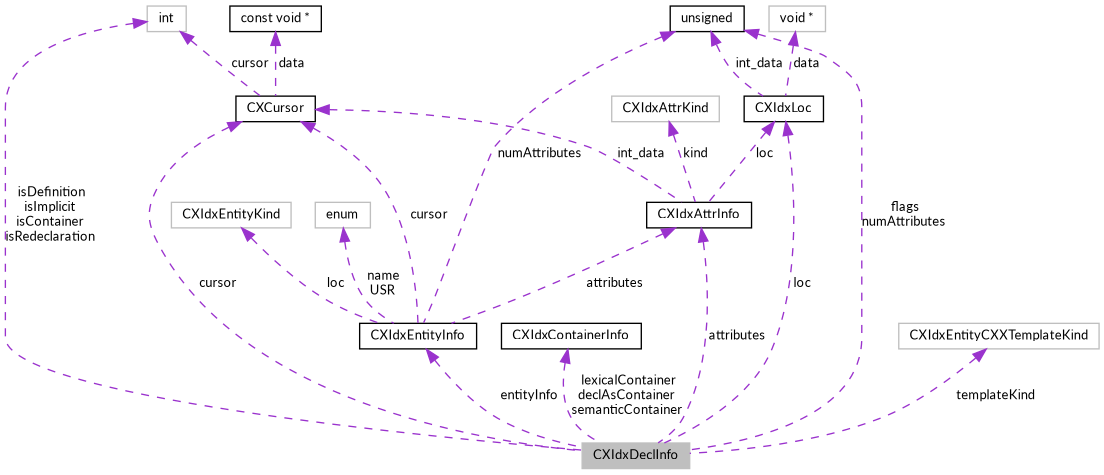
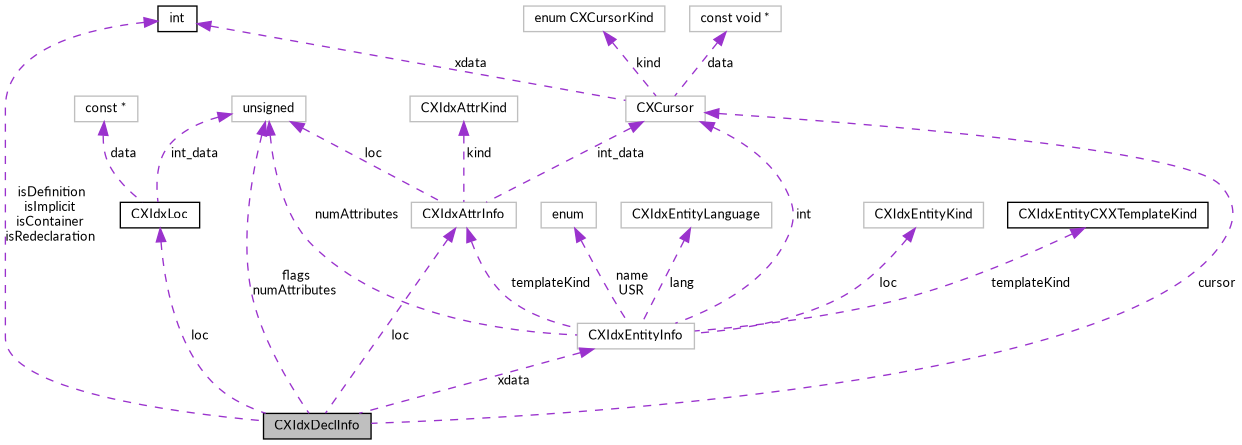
(167, 19) -> (177, 19)
(276, 19) -> (735, 19)
none -> (594, 19)
(707, 19) -> (269, 109)
(797, 19) -> (106, 109)
(249, 64) -> (470, 64)
(276, 109) -> (666, 109)
(737, 167) -> (372, 165)
(428, 215) -> (803, 215)
none -> (696, 215)
(699, 215) -> (464, 215)
(614, 284) -> (549, 284)
(418, 336) -> (636, 336)
(571, 336) -> none
(736, 336) -> (399, 336)
(999, 336) -> (1108, 215)
(528, 396) -> (513, 381)
(842, 431) -> (888, 302)
(636, 456) -> (317, 426)
